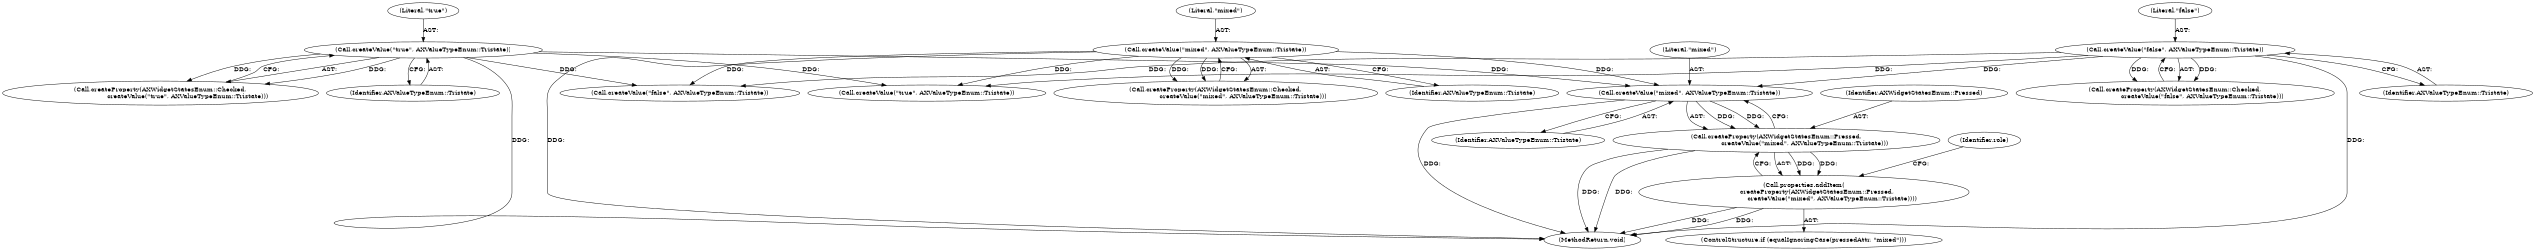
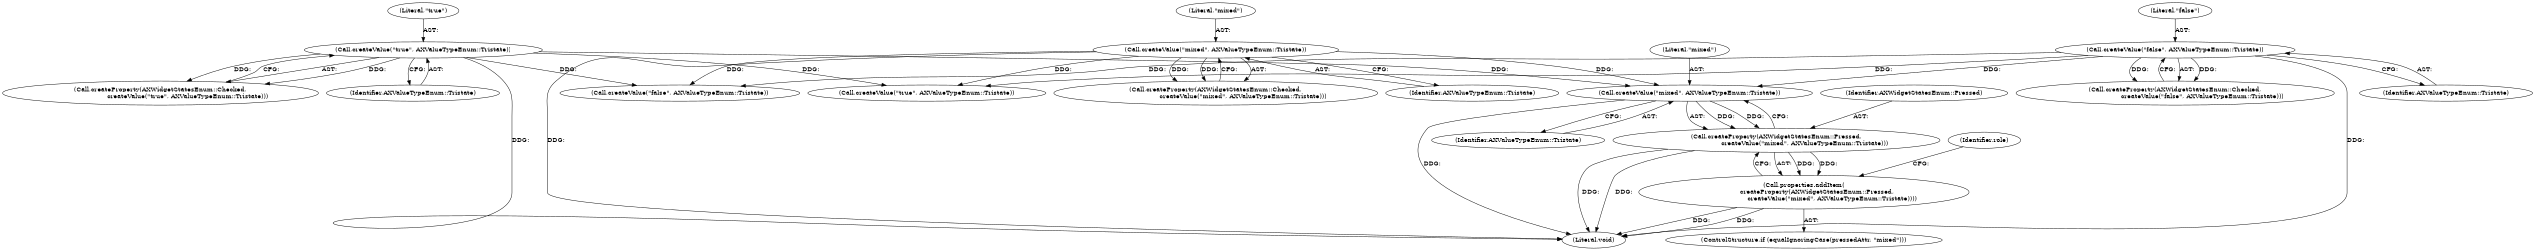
(1592, 240) -> (1594, 240)
